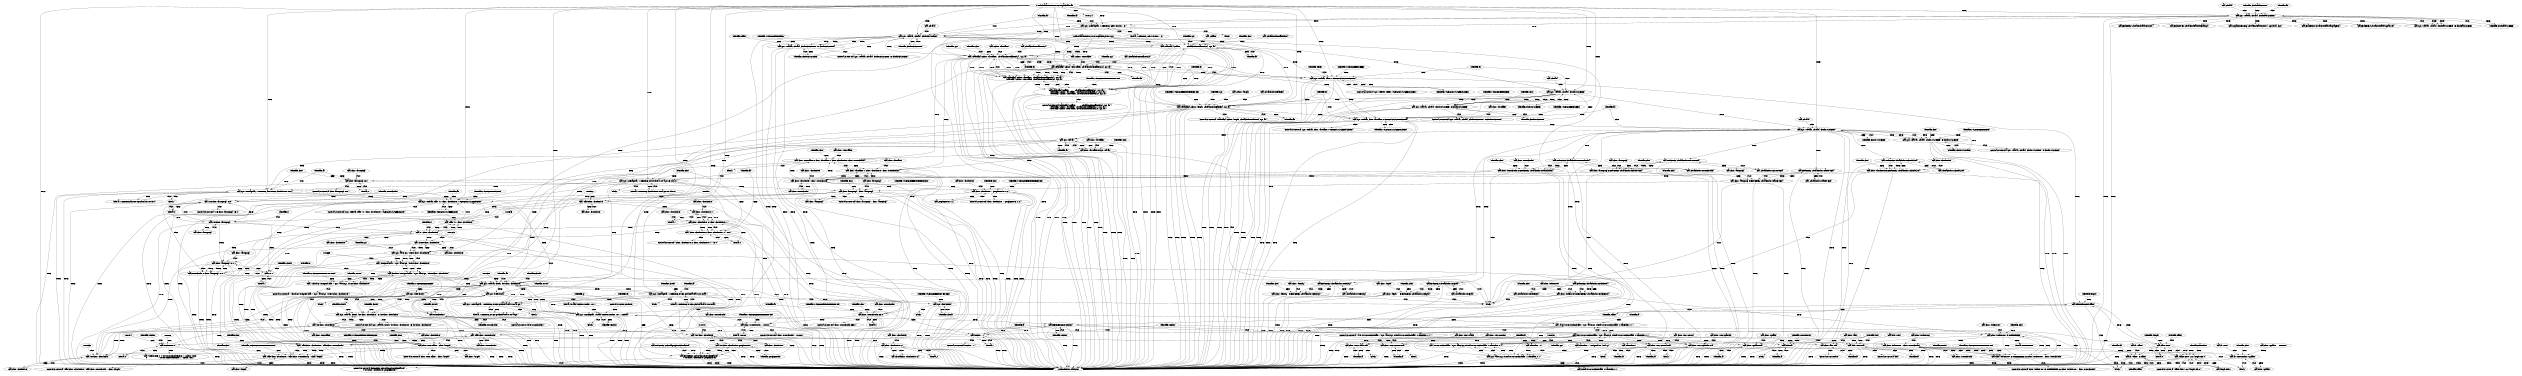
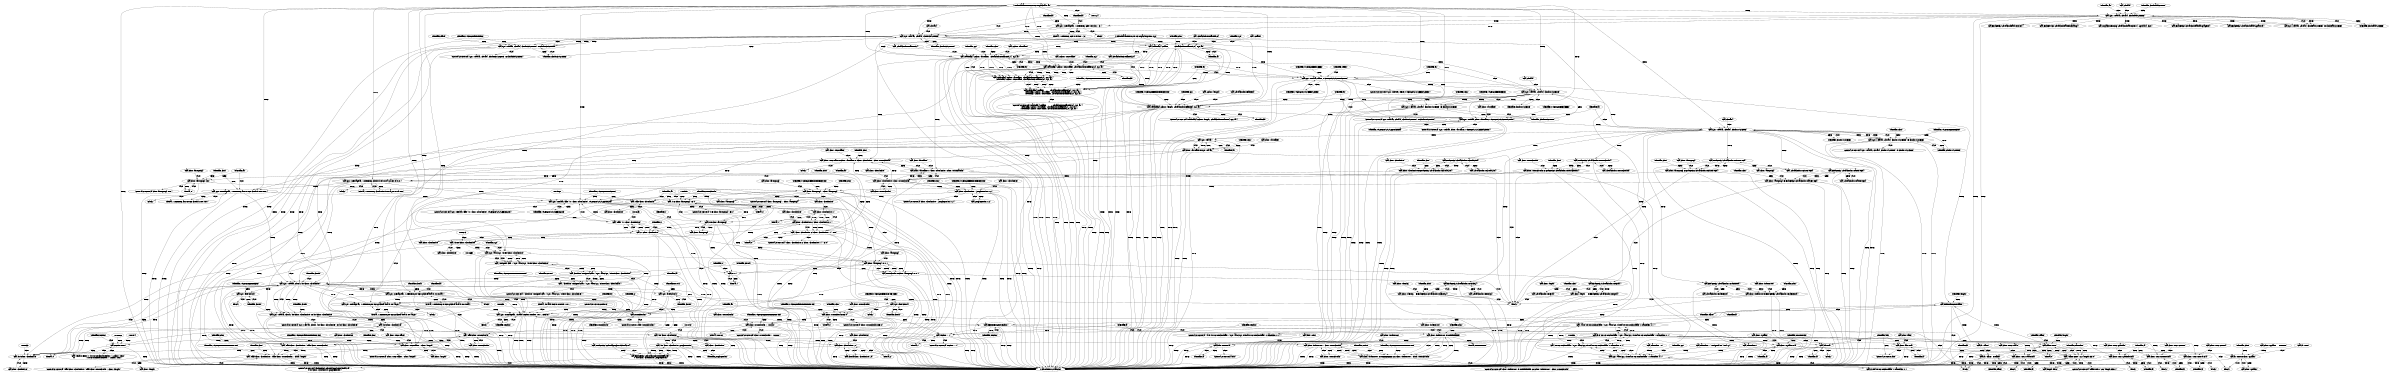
(647, 10) -> none
(424, 249) -> none
(492, 278) -> (569, 307)
(1860, 339) -> (1884, 345)
(1283, 361) -> (1535, 366)
